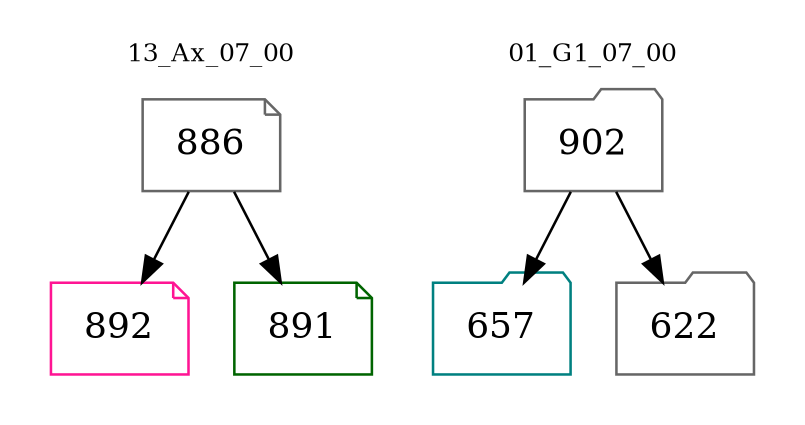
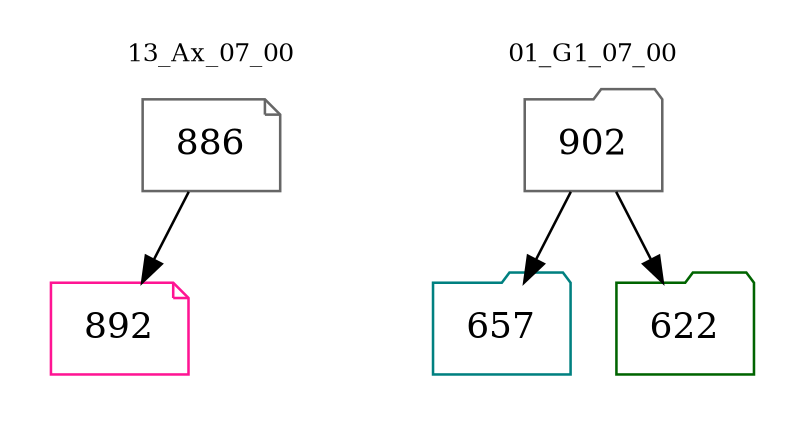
(303, 329) -> none
(685, 329) -> (685, 329)
